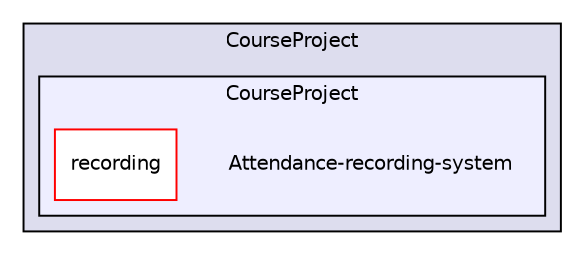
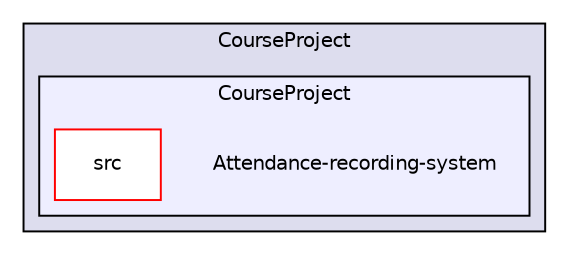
(116, 165) -> (108, 165)
